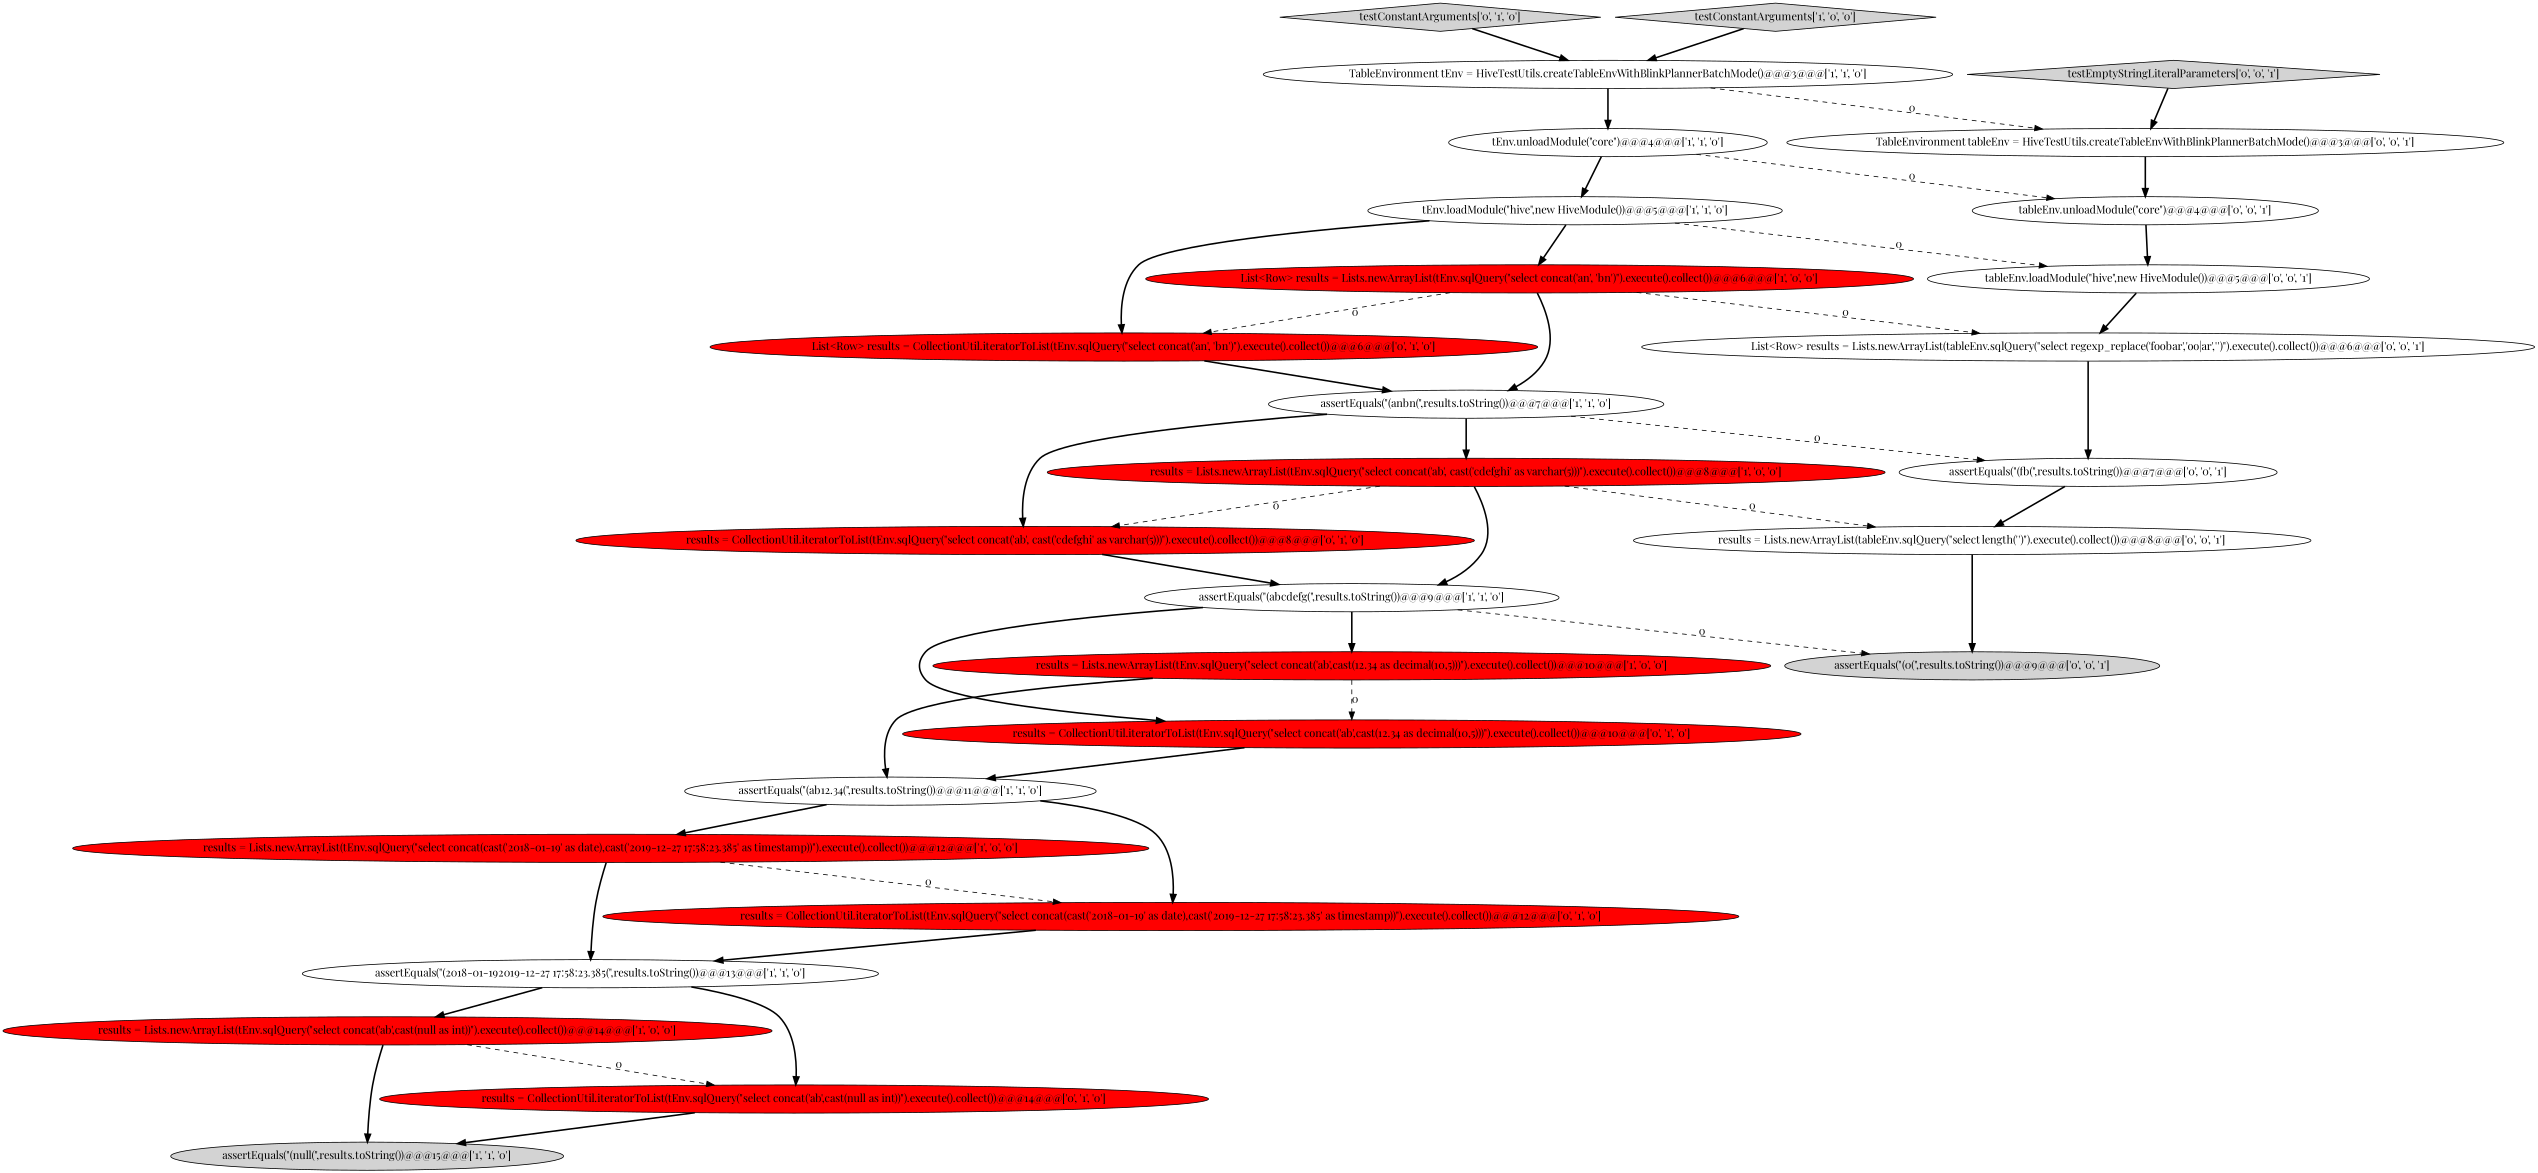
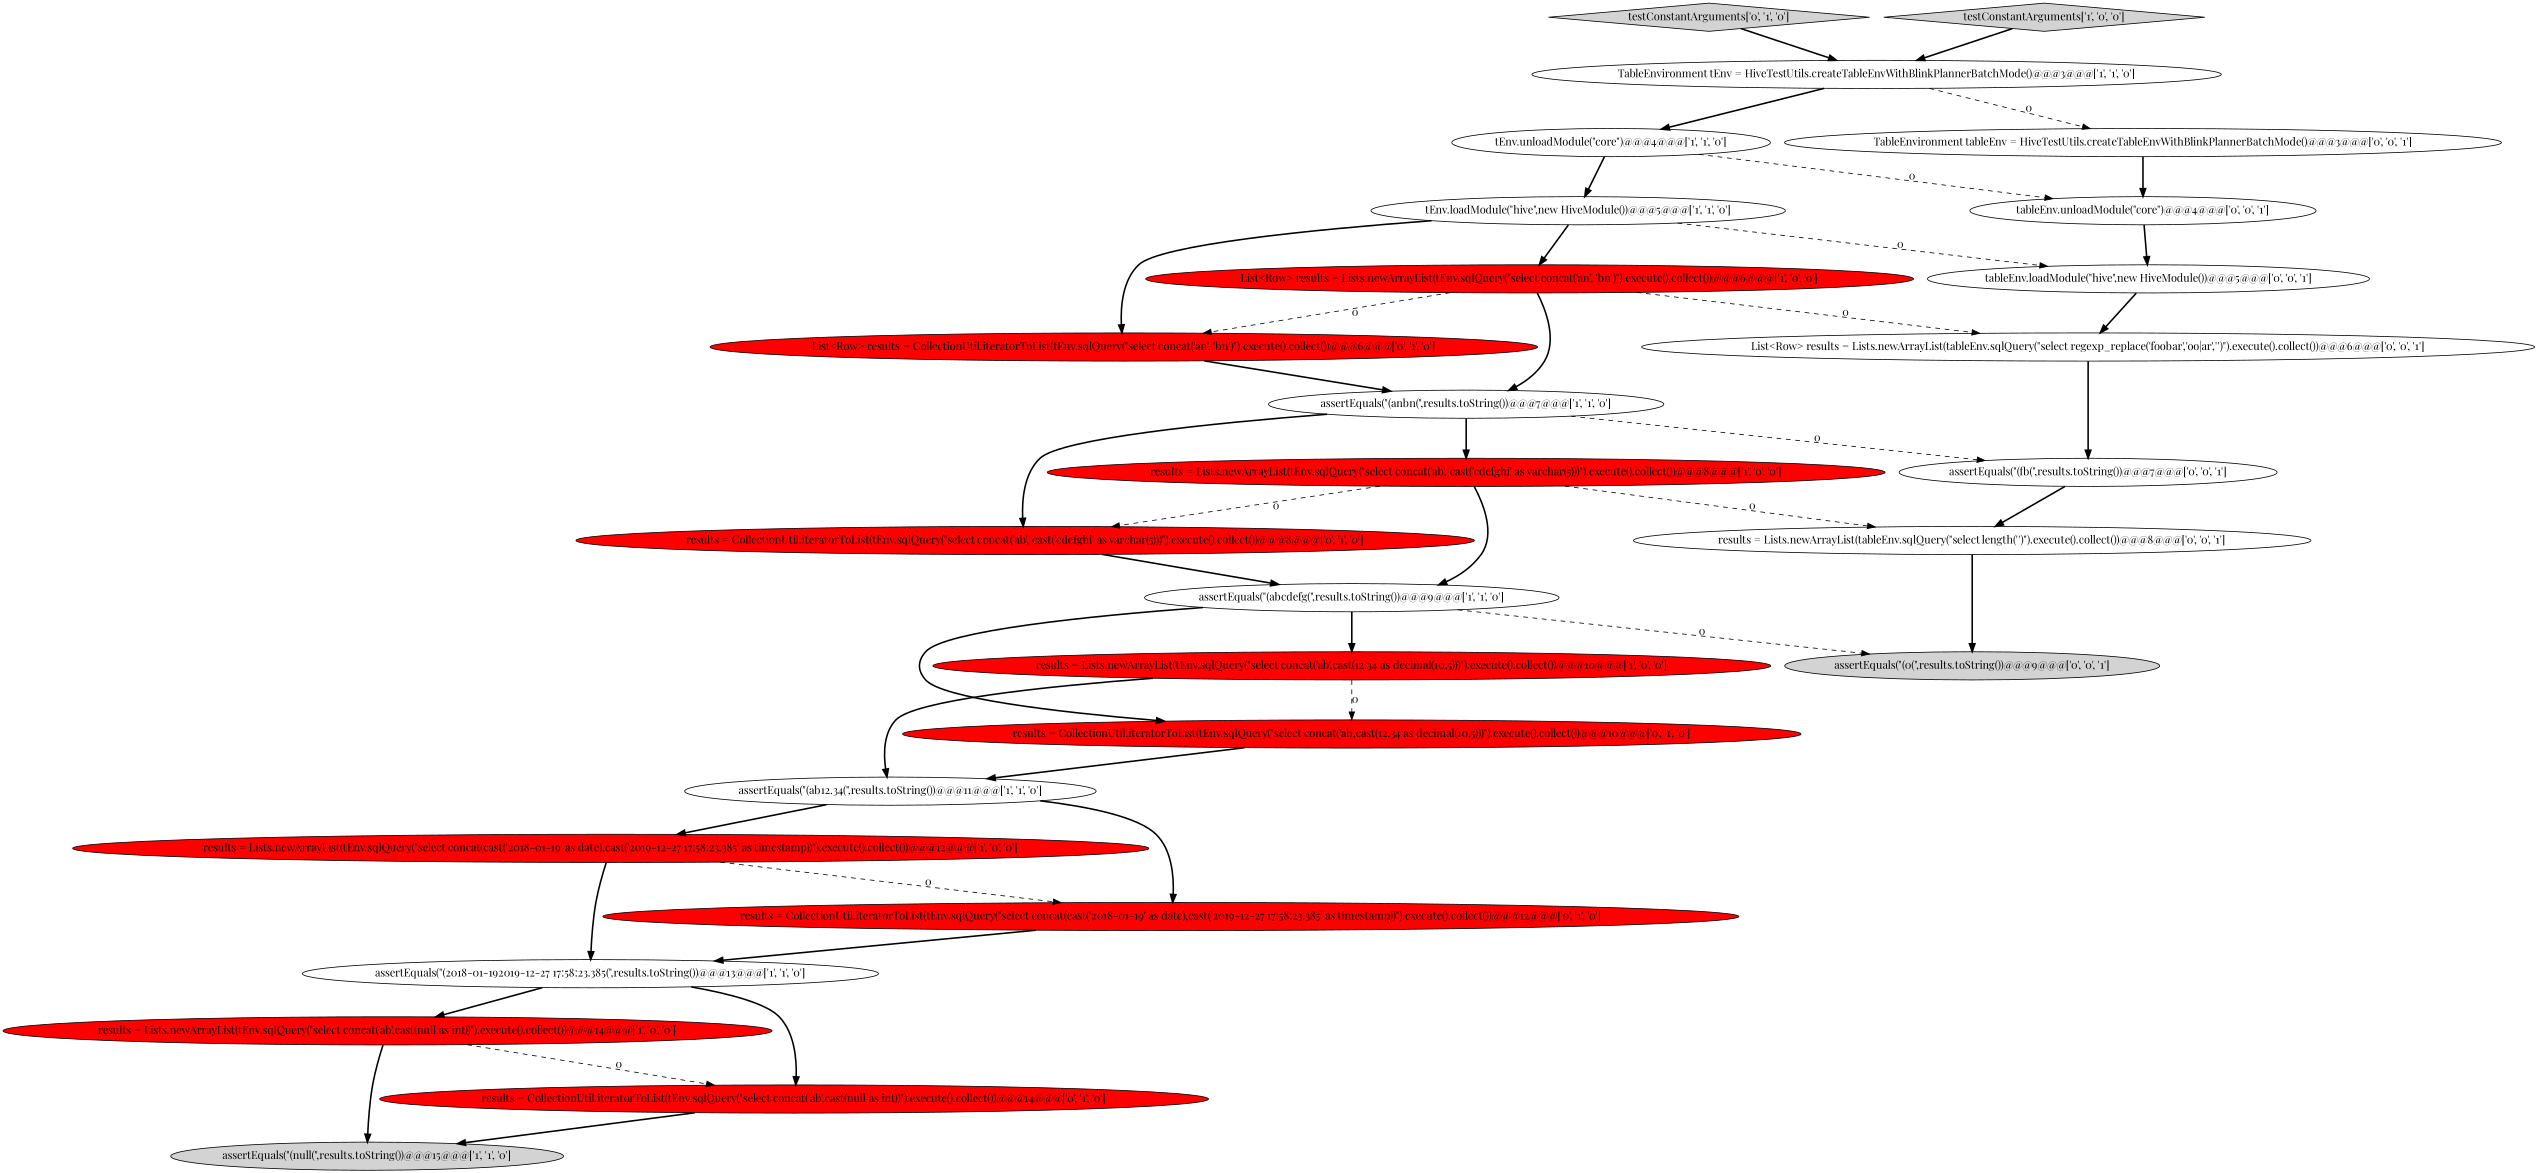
(2174, 74) -> none
